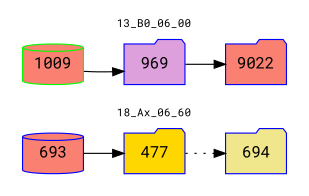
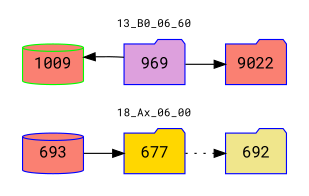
(155, 24) -> (155, 24)
(98, 72) -> (110, 57)
(155, 113) -> (155, 113)
(155, 153) -> (155, 153)
(256, 153) -> (256, 153)
